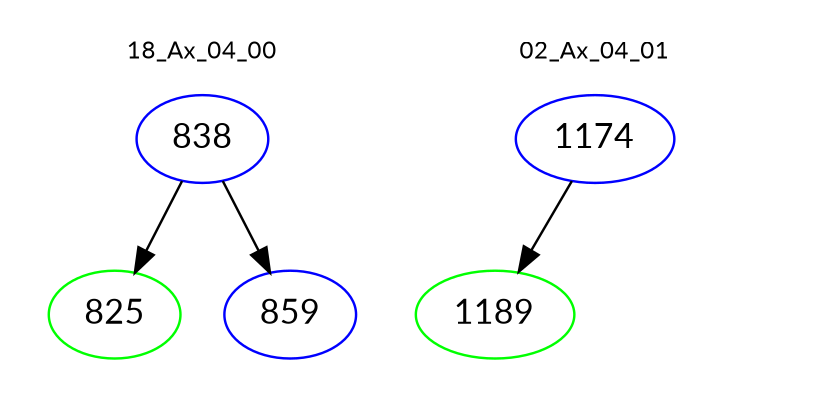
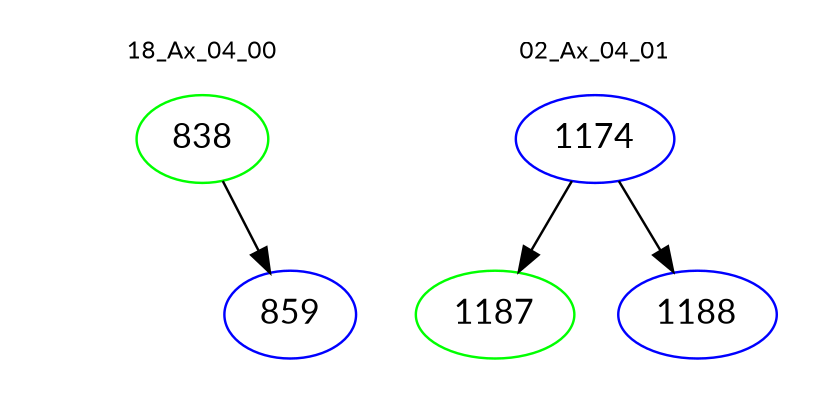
(202, 139) -> (202, 139)
(115, 315) -> none
(495, 315) -> (495, 315)
none -> (698, 315)
